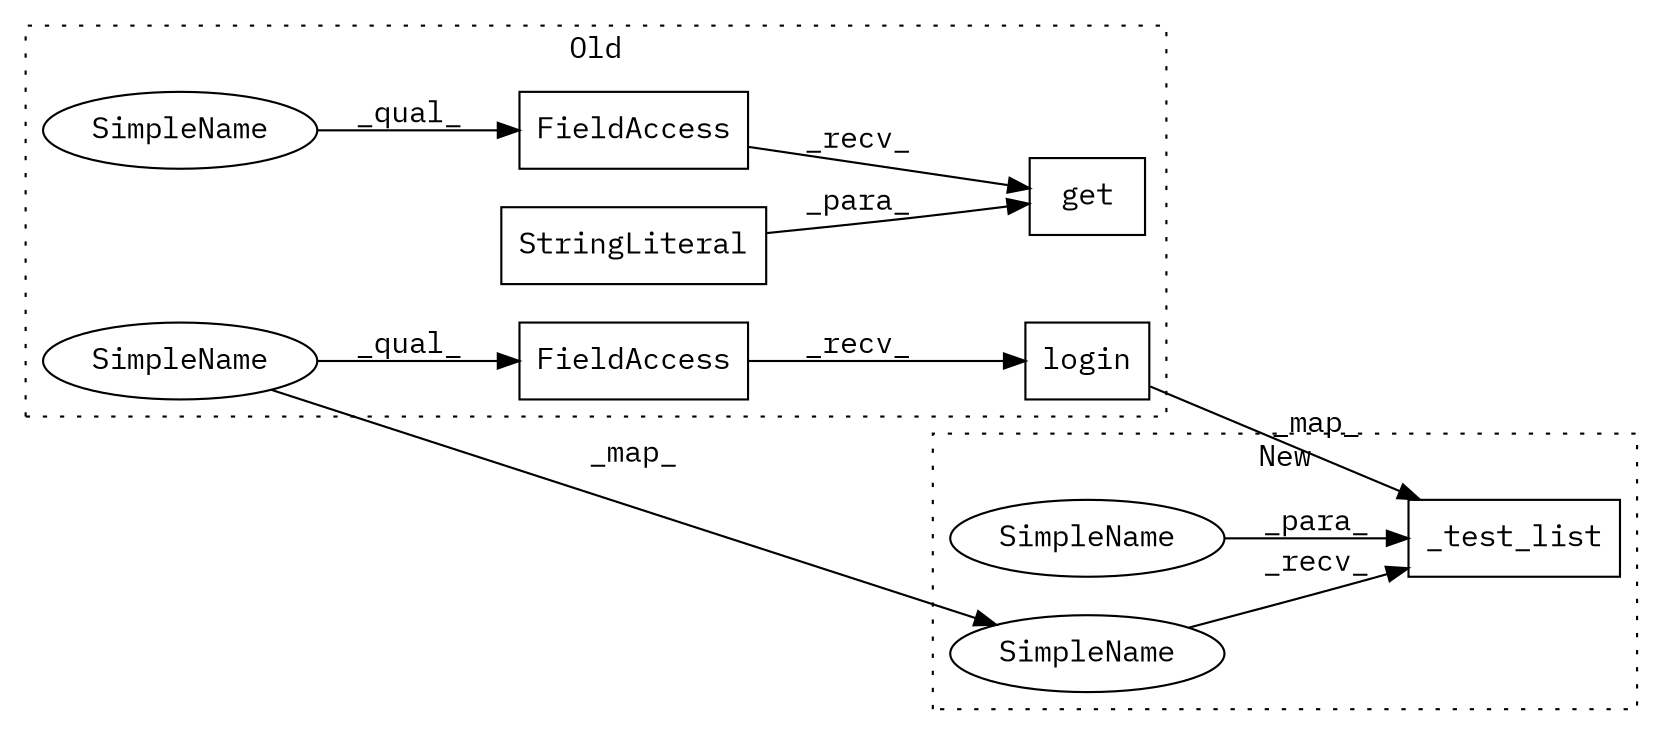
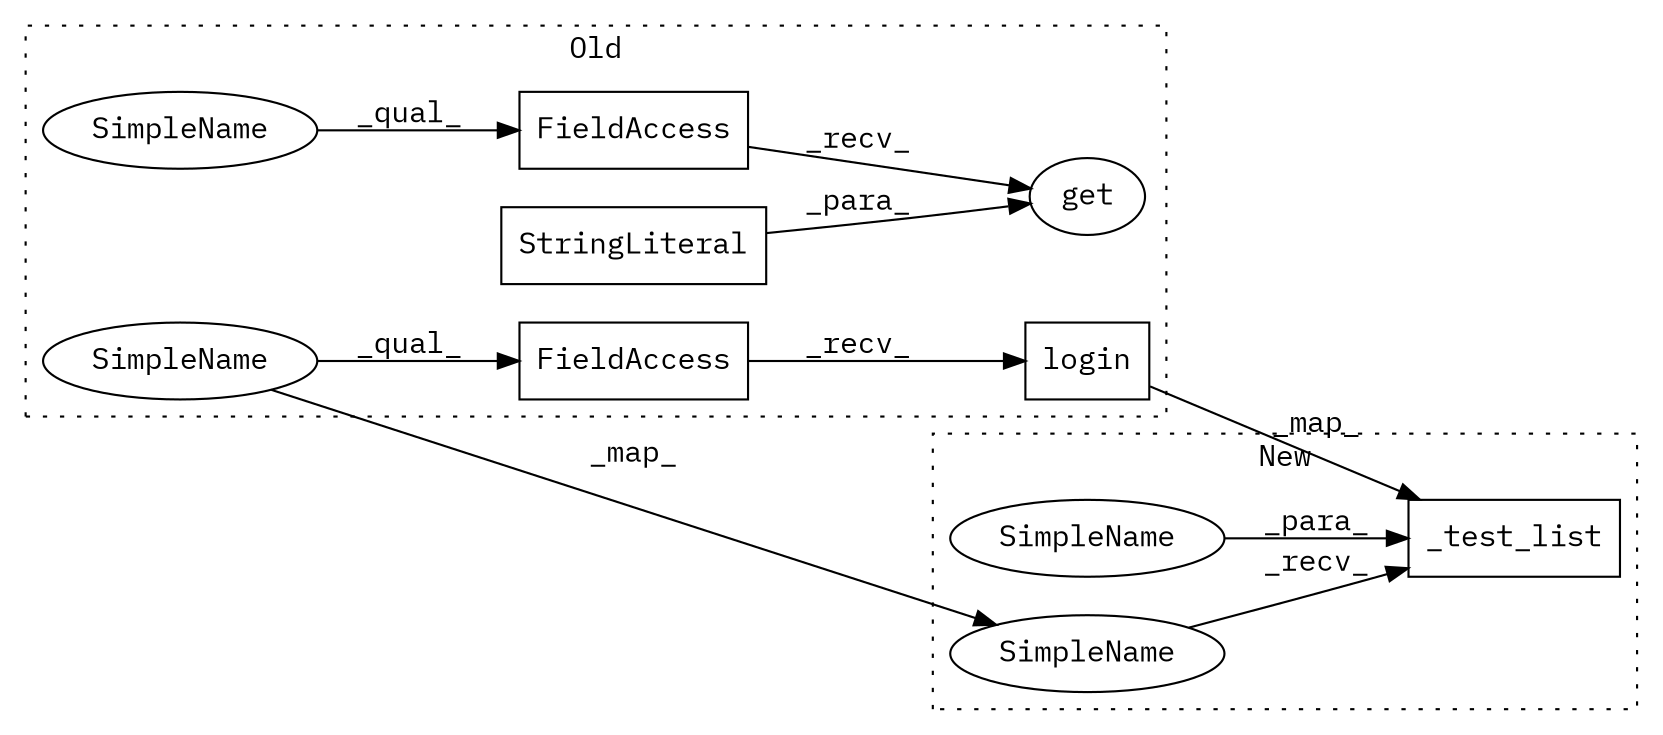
(1087, 197) -> (1087, 197)
